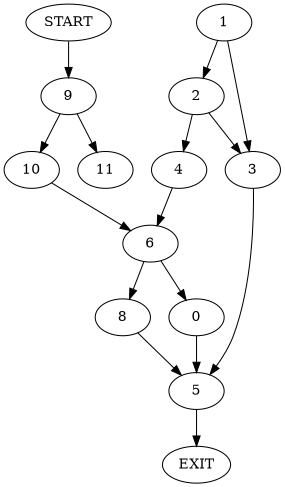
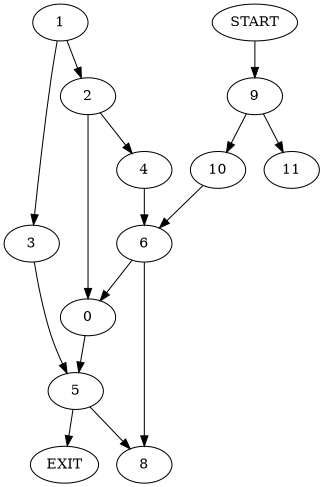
(222, 129) -> (88, 202)
(156, 350) -> (106, 424)
